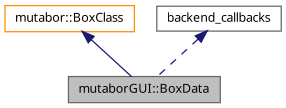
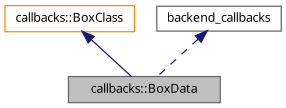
(70, 19) -> (70, 19)
(144, 90) -> (144, 90)
